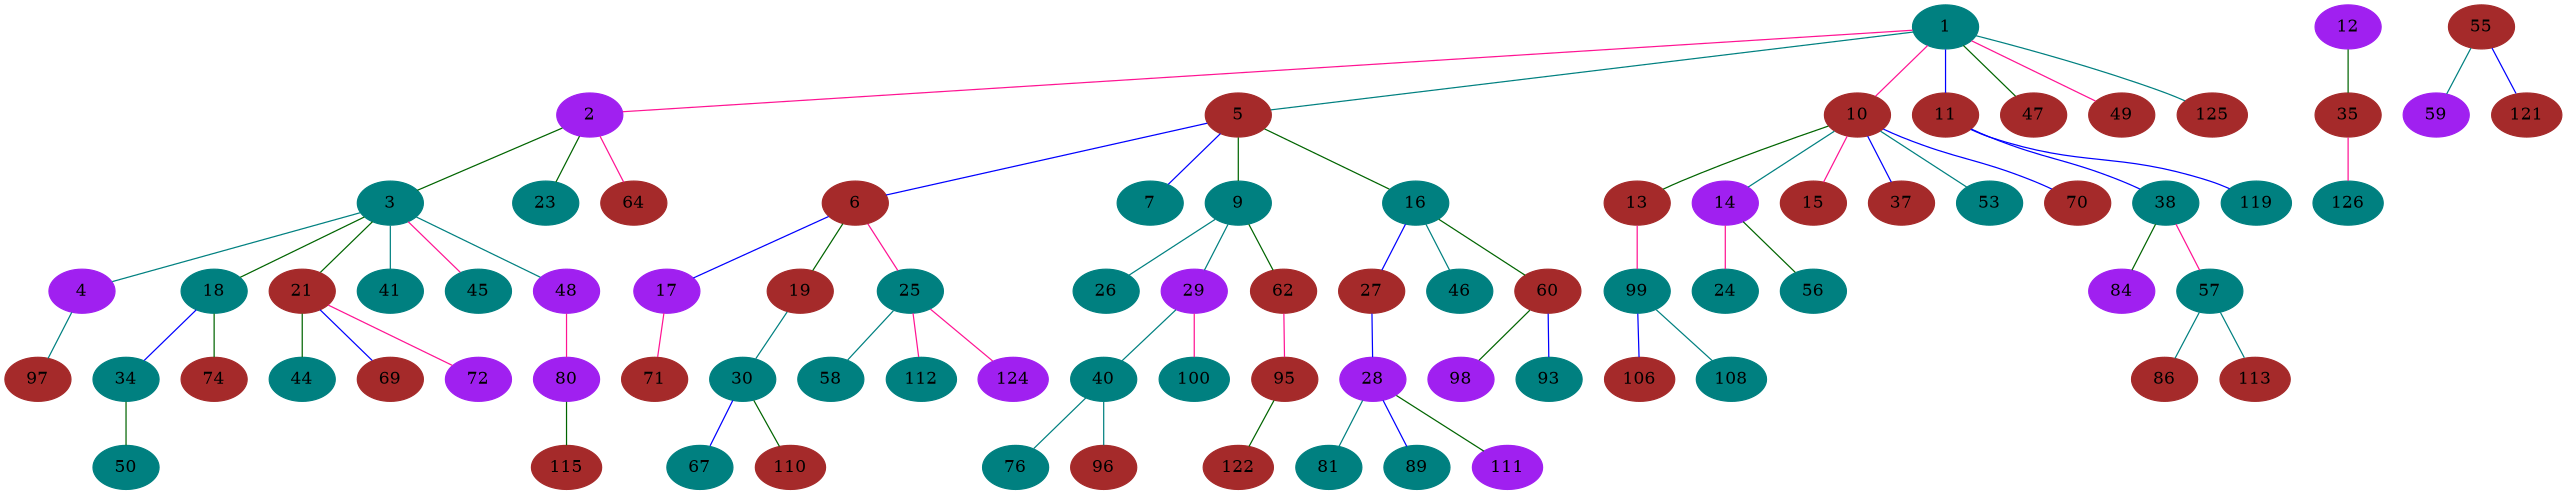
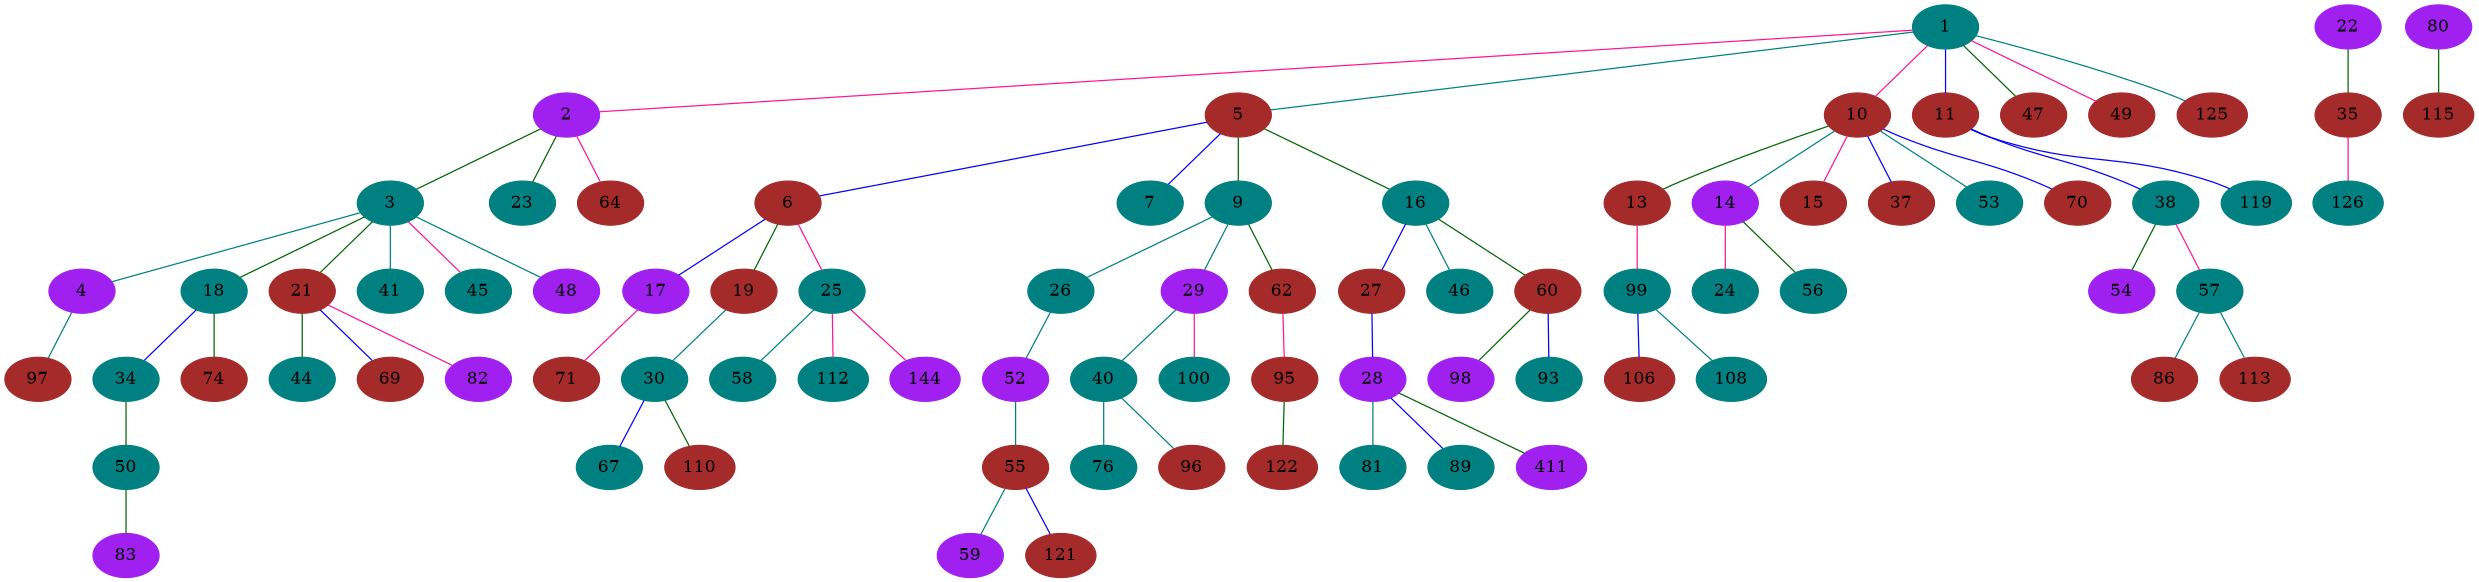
(2348, 27) -> (2348, 27)
(2122, 291) -> (2122, 291)
(567, 335) -> none
(478, 379) -> (478, 379)
(1013, 379) -> (925, 379)
none -> (1016, 379)
(1507, 467) -> (1552, 467)
none -> (126, 556)
